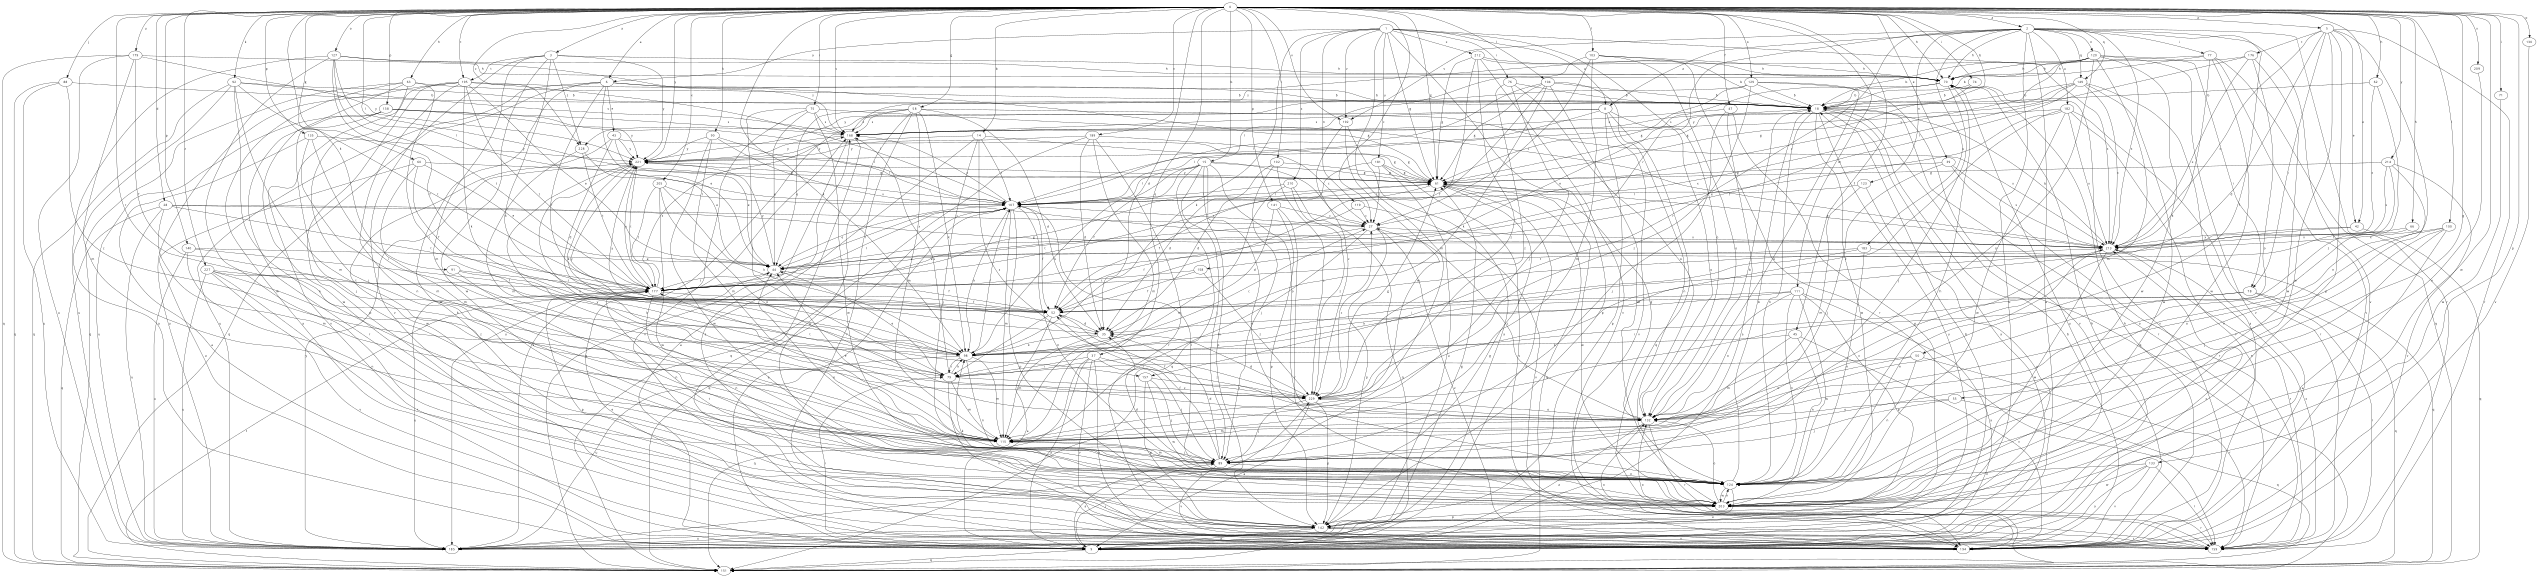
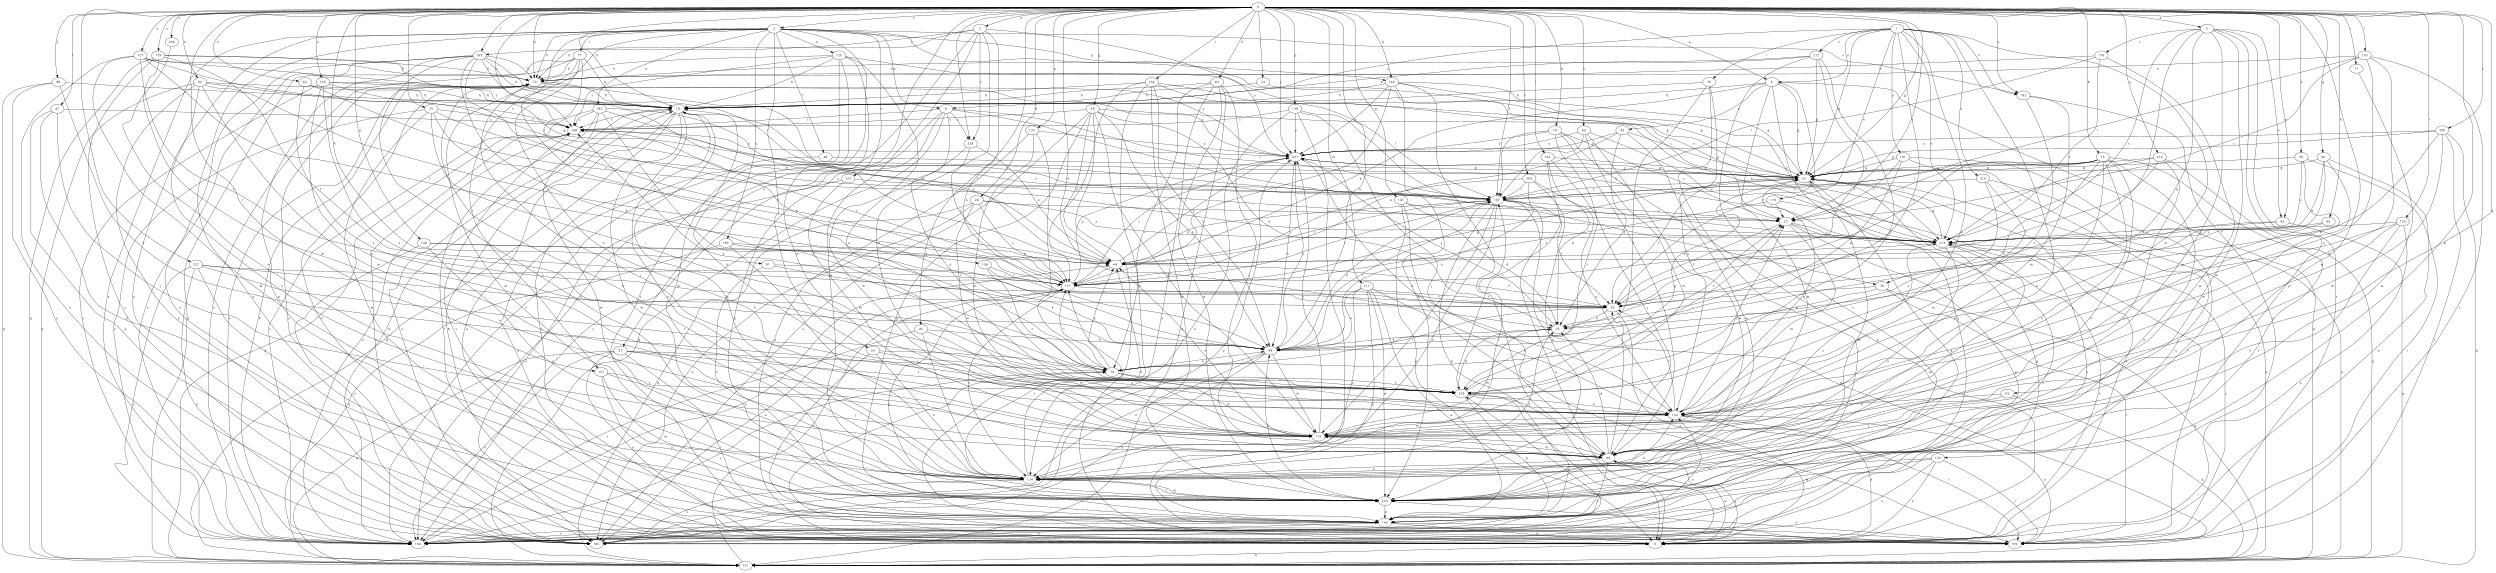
(2529, 42) -> none
none -> (511, 61)
(2216, 131) -> (1273, 183)
none -> (825, 157)
(2094, 314) -> (1092, 396)
